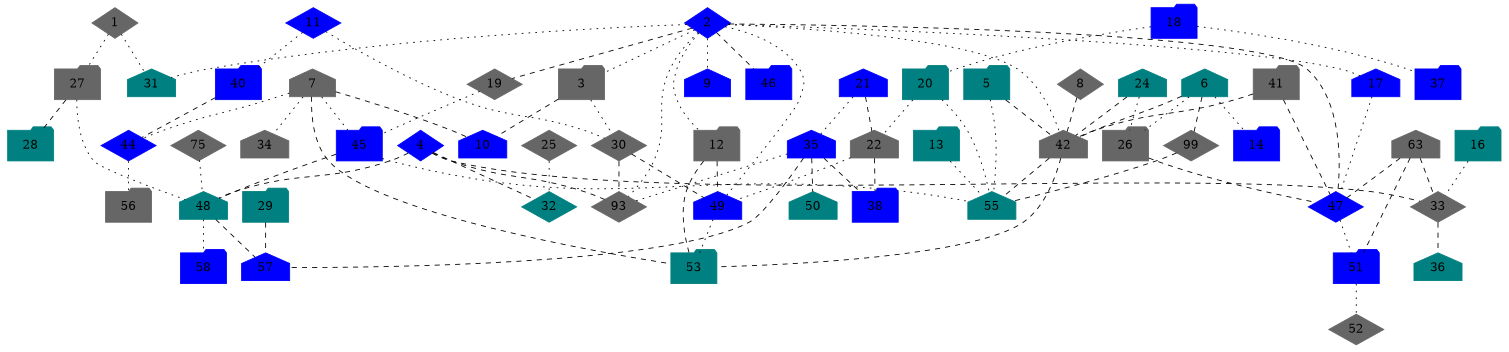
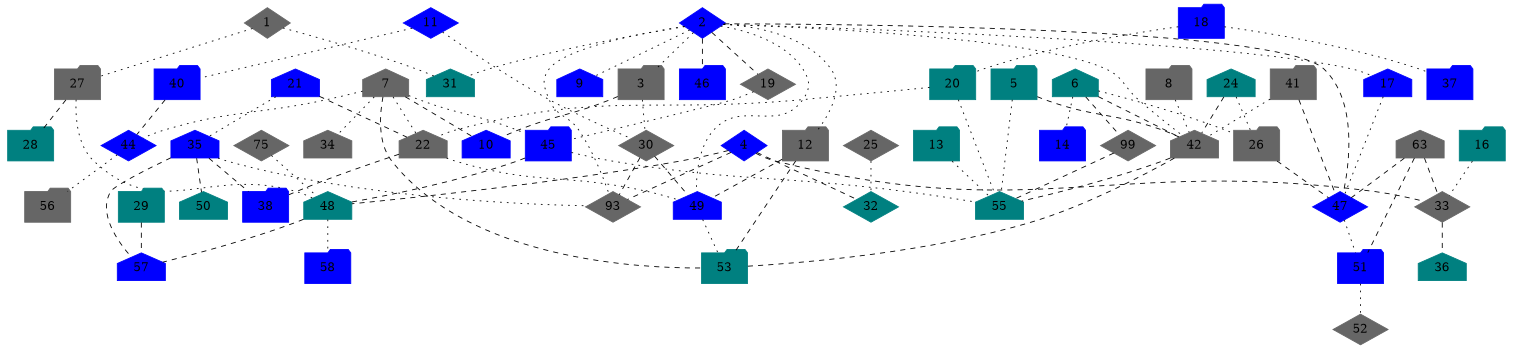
(1080, 84) -> (1169, 84)
(1179, 112) -> (1239, 118)
none -> (405, 115)
(1072, 115) -> (1185, 122)
